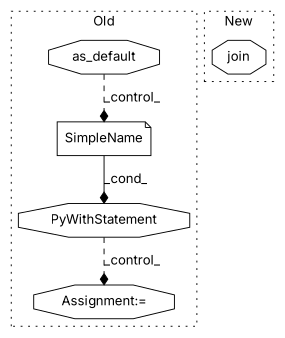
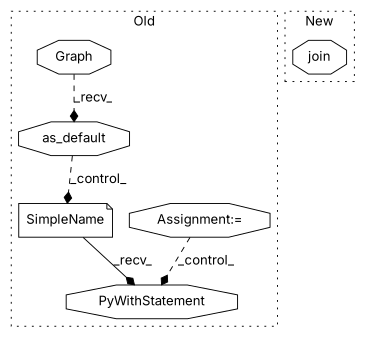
none -> (74, 57)
(126, 180) -> (133, 261)
(104, 255) -> (179, 256)
